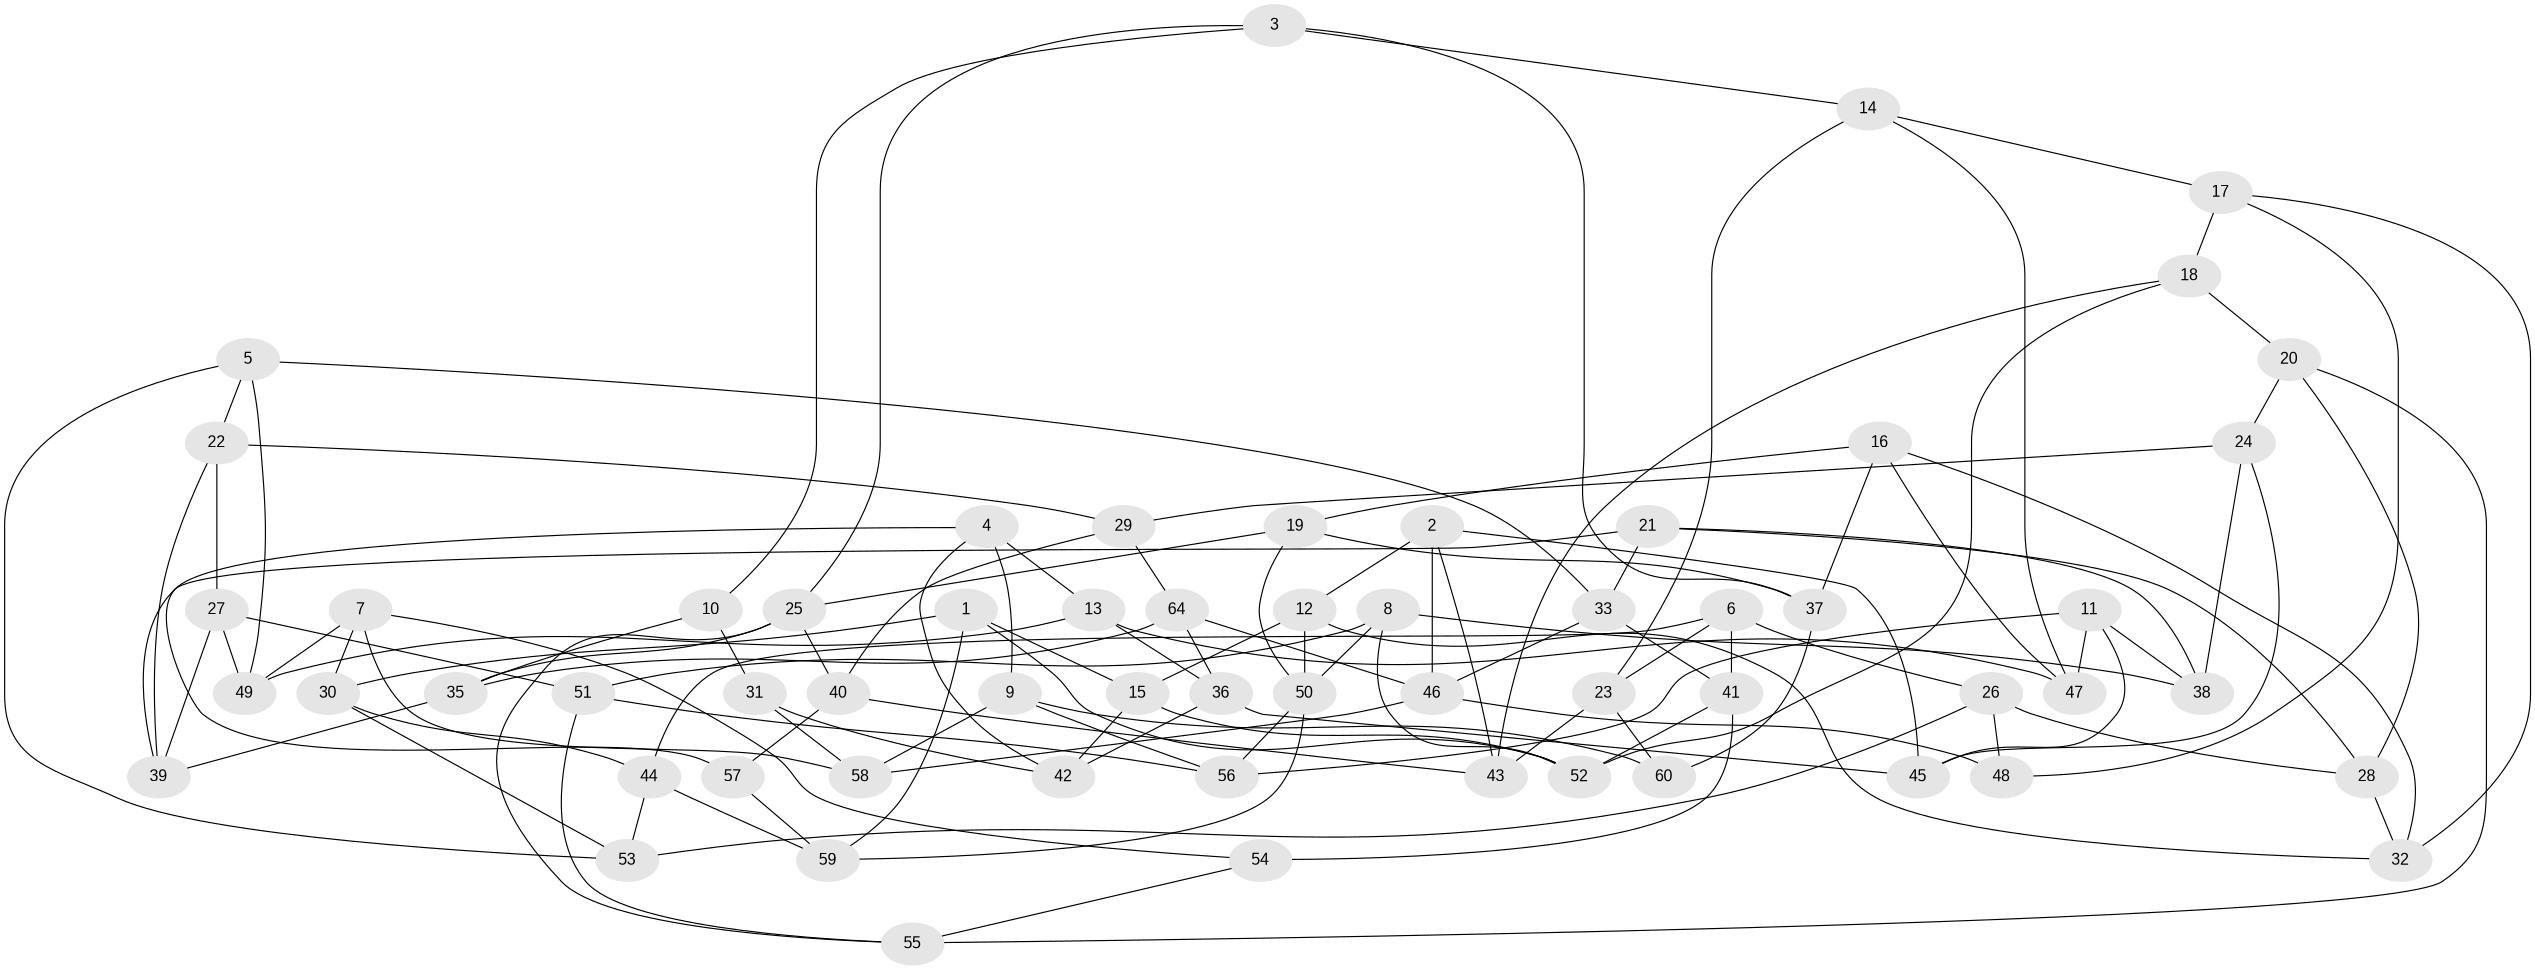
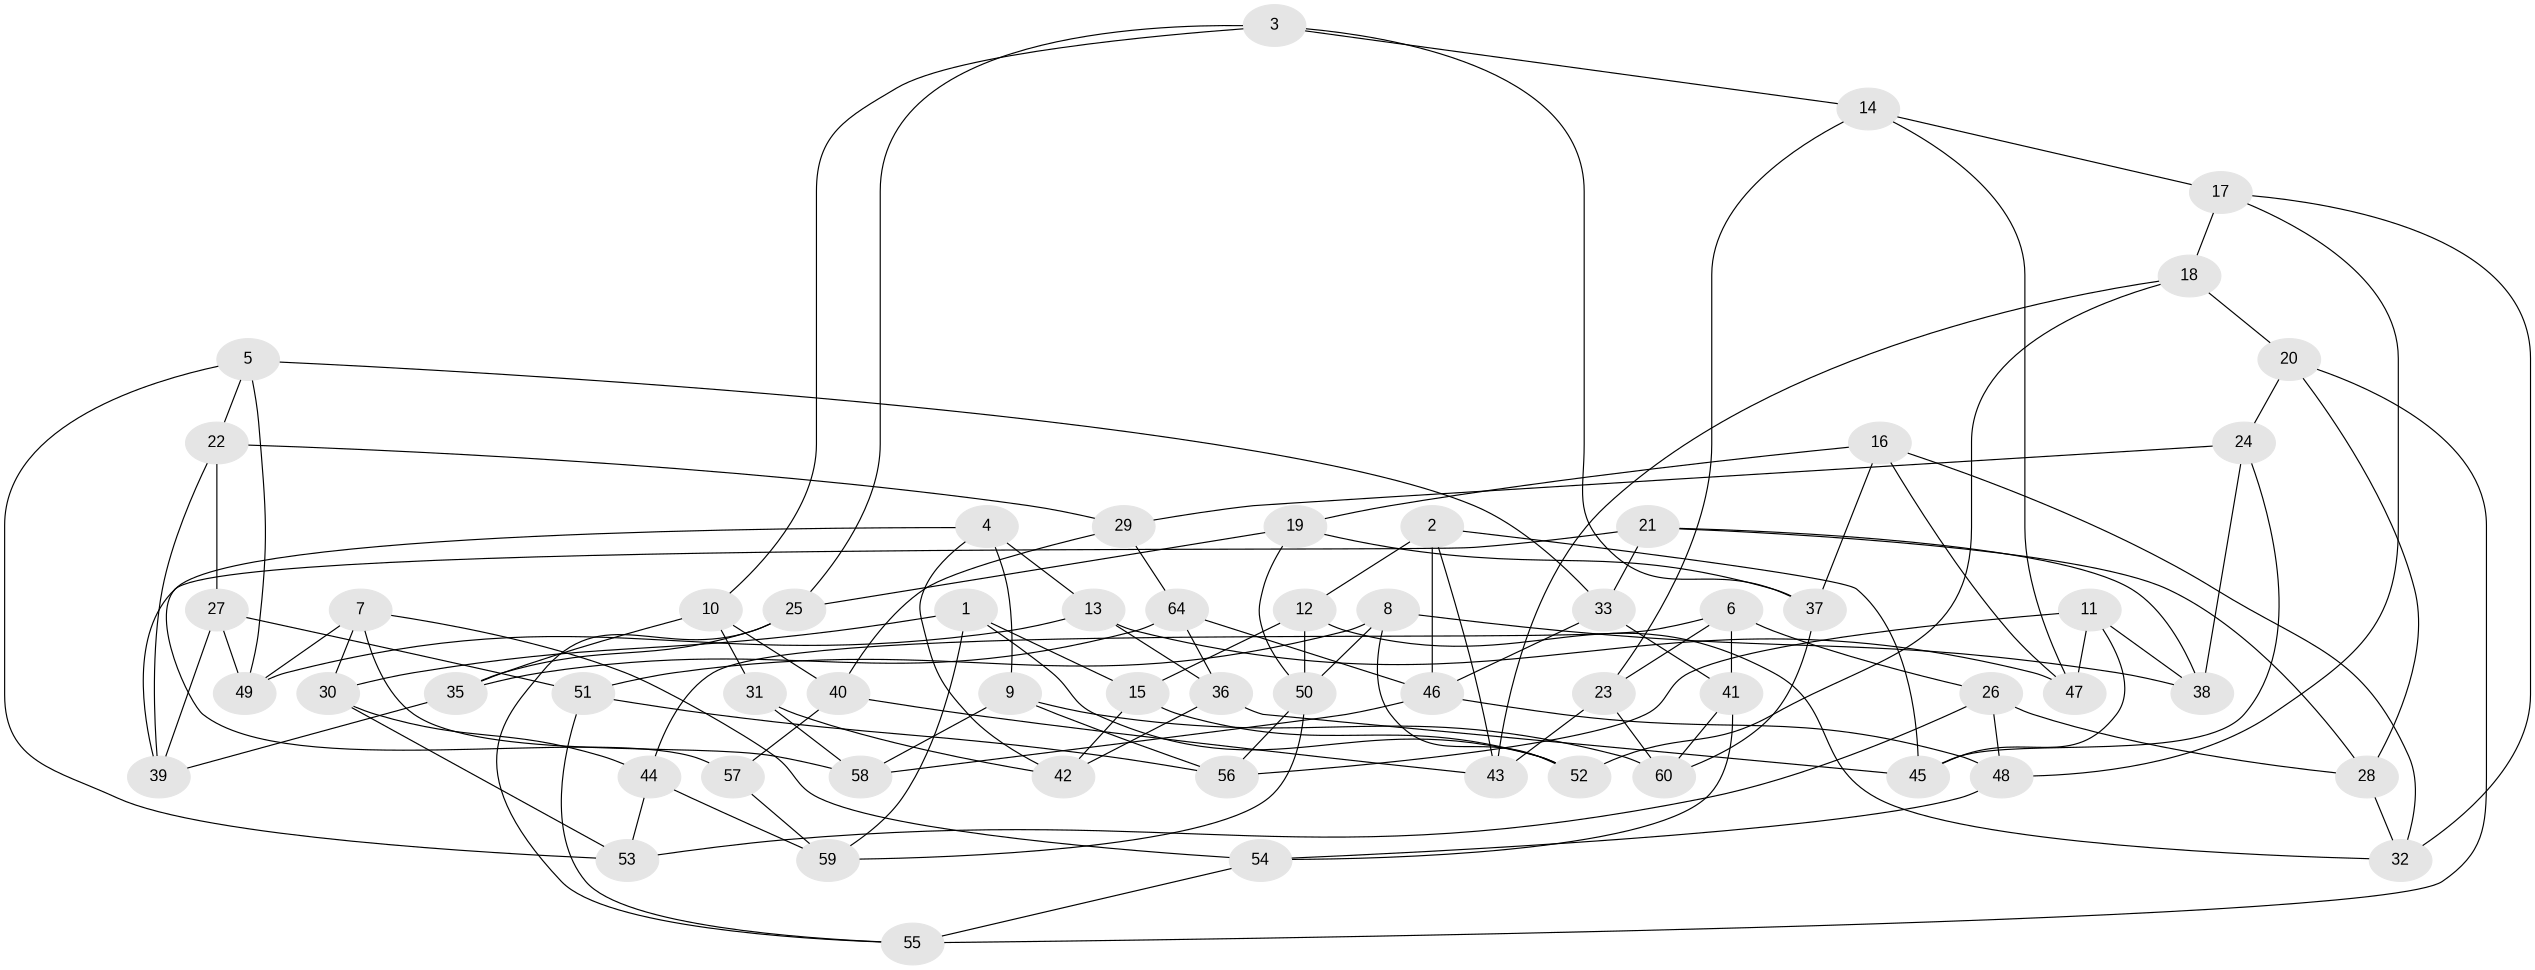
(816, 652) -> (775, 652)
(1655, 735) -> (1701, 732)
none -> (1637, 838)
